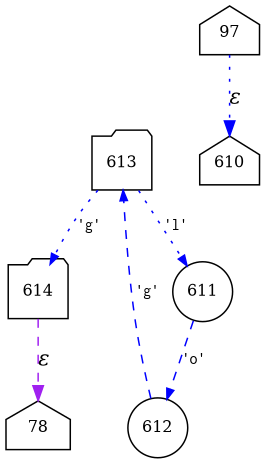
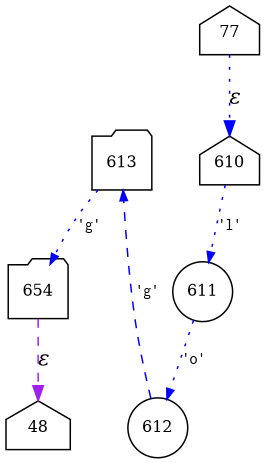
(230, 33) -> (230, 33)
(160, 224) -> (218, 219)
(38, 292) -> (38, 292)
(182, 355) -> (182, 355)
(38, 428) -> (38, 428)
